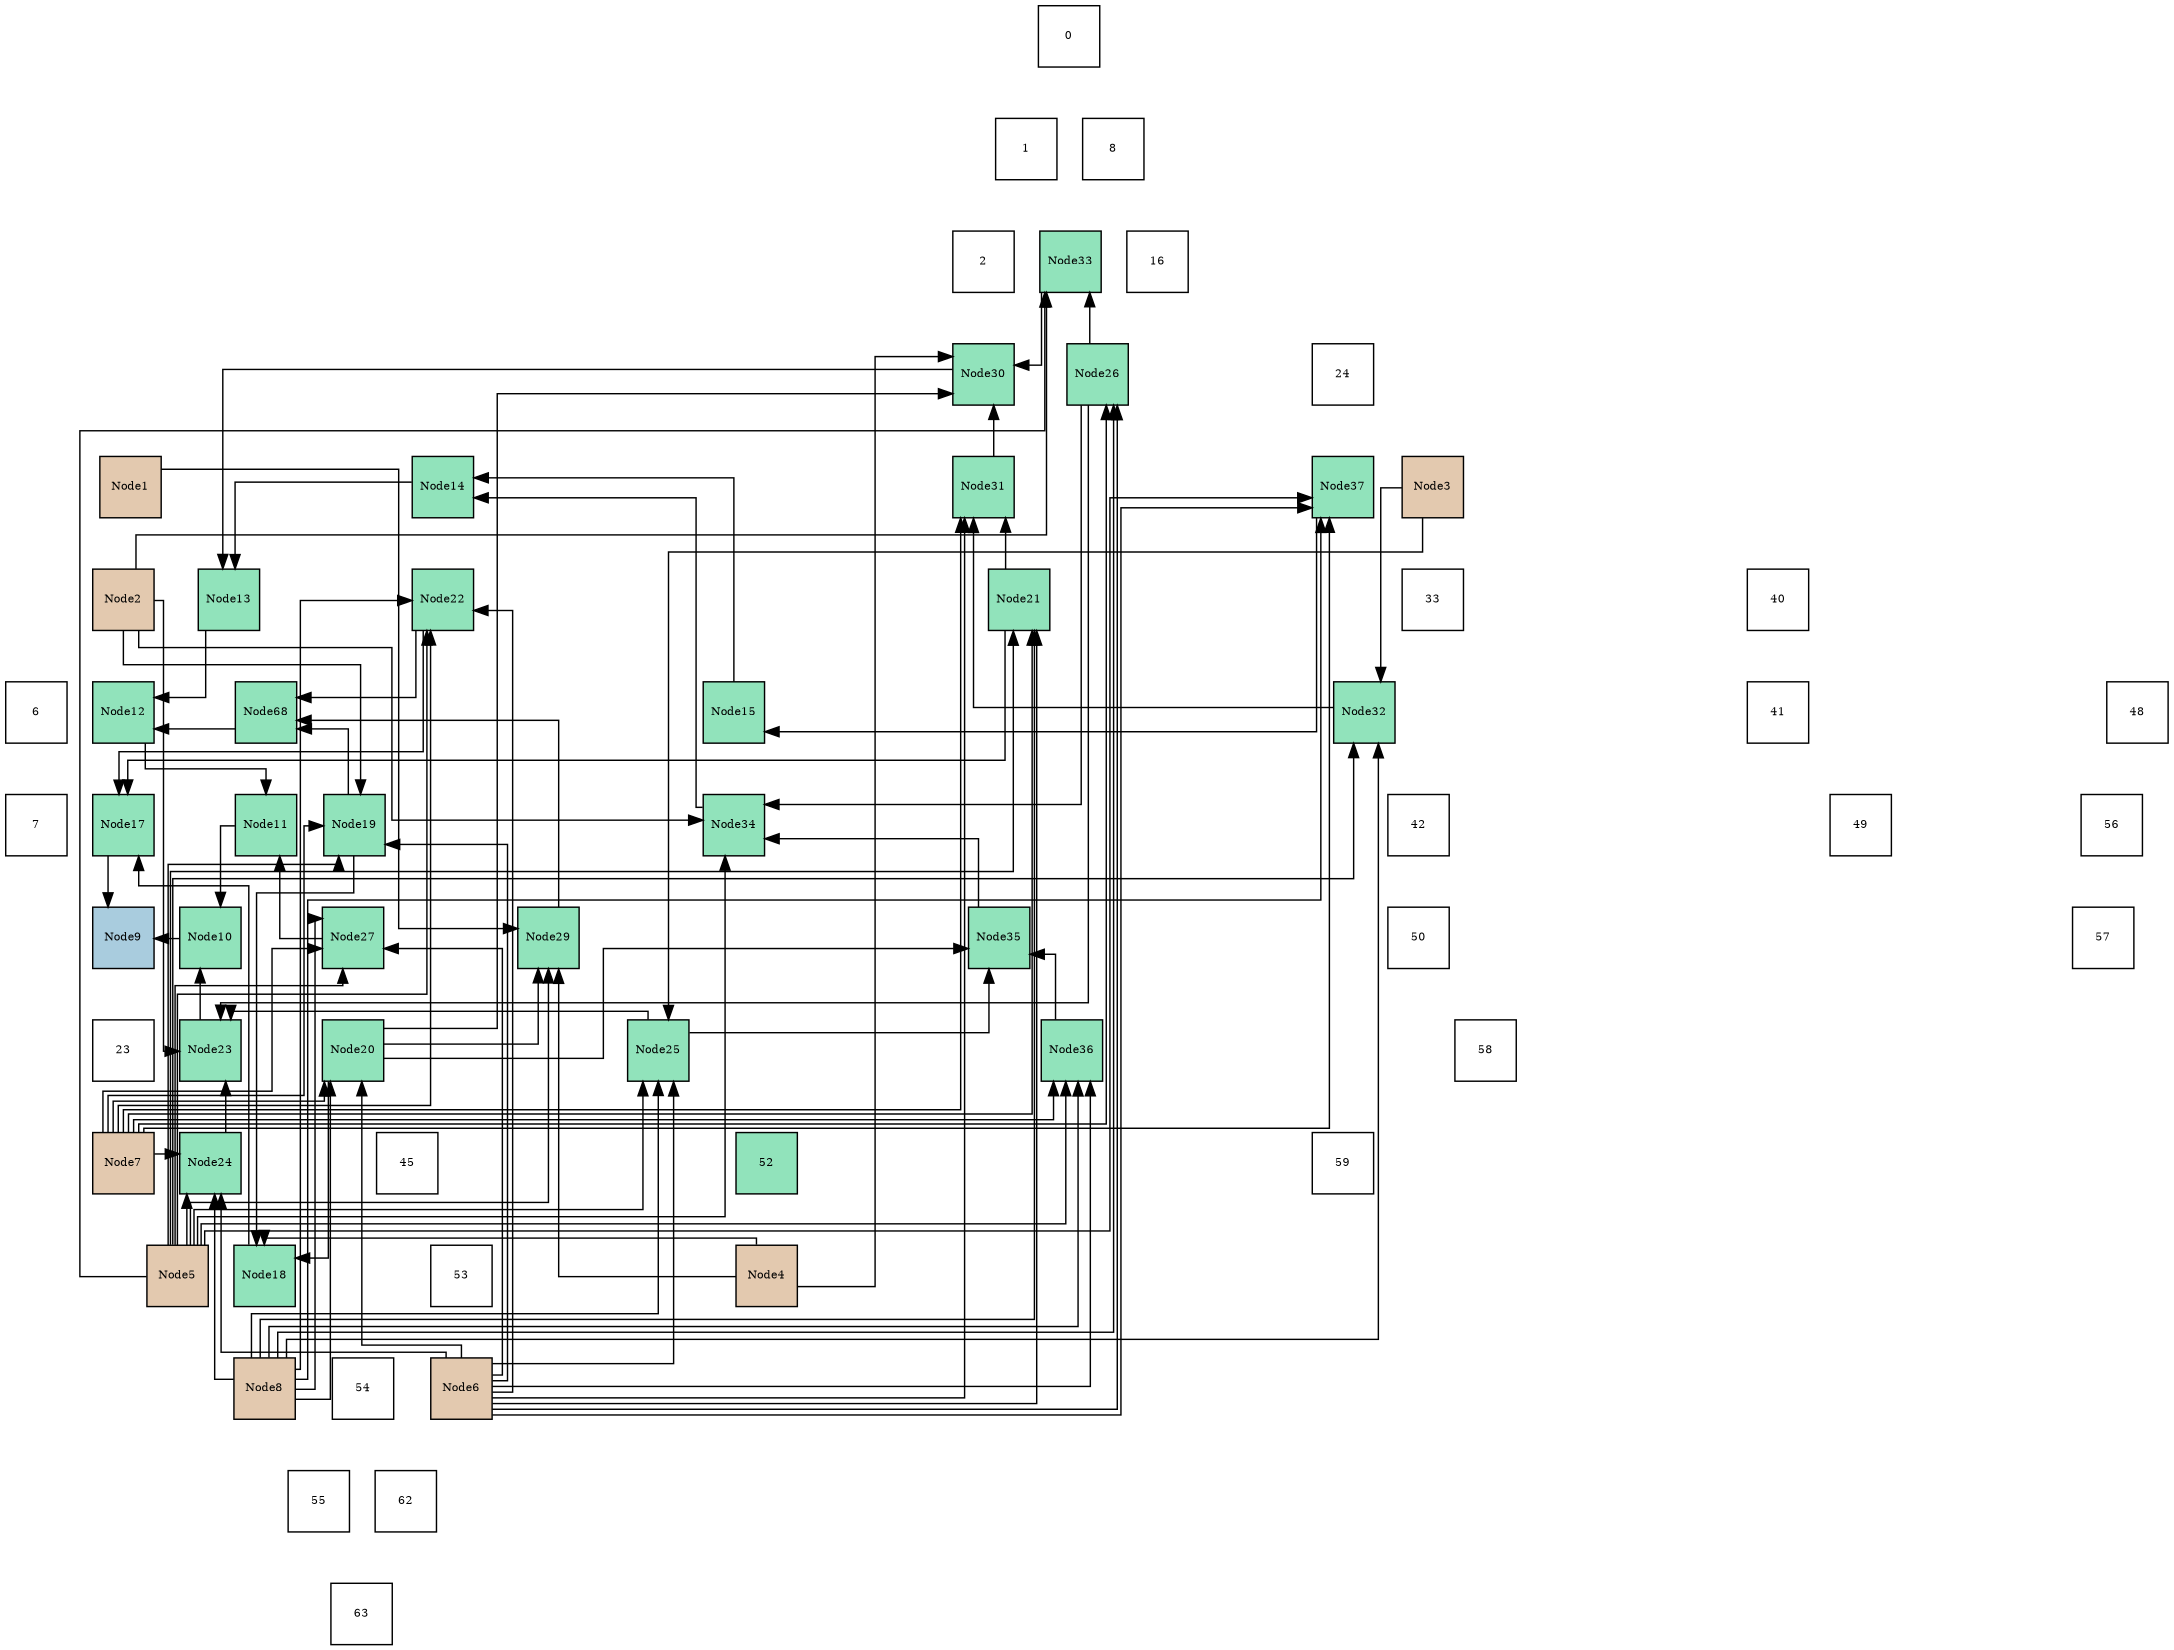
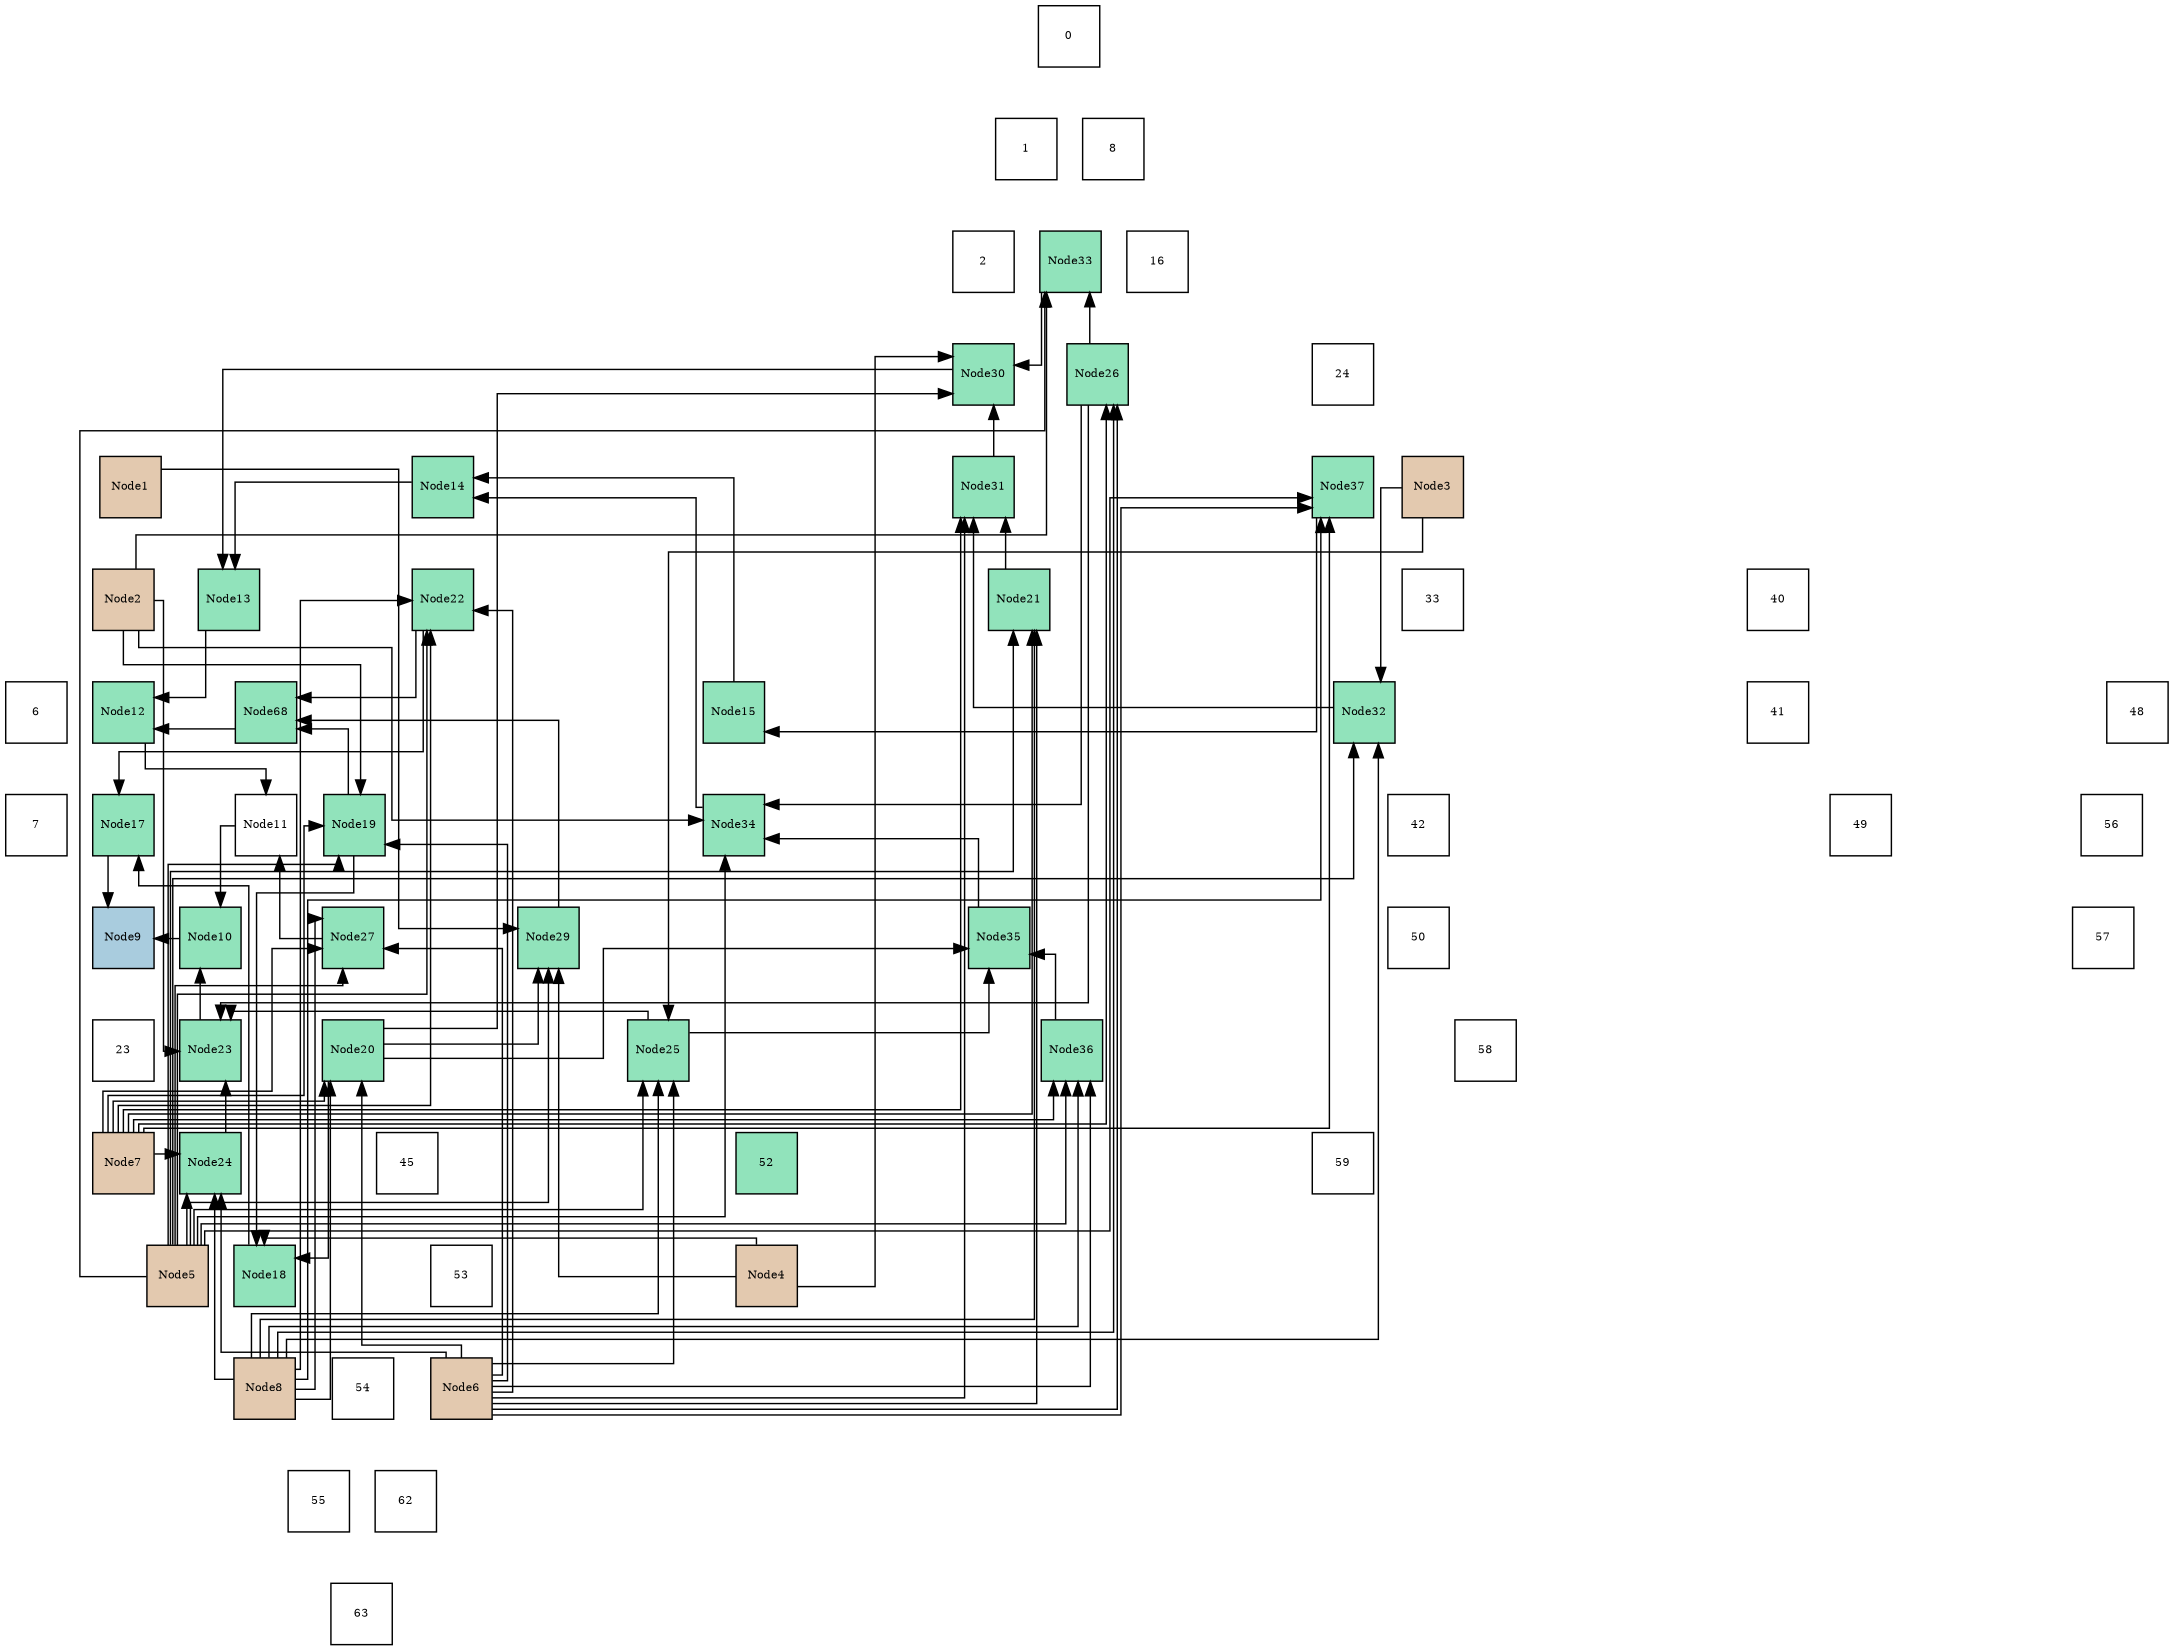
(621, 760) -> none
(266, 825) -> (266, 825)
